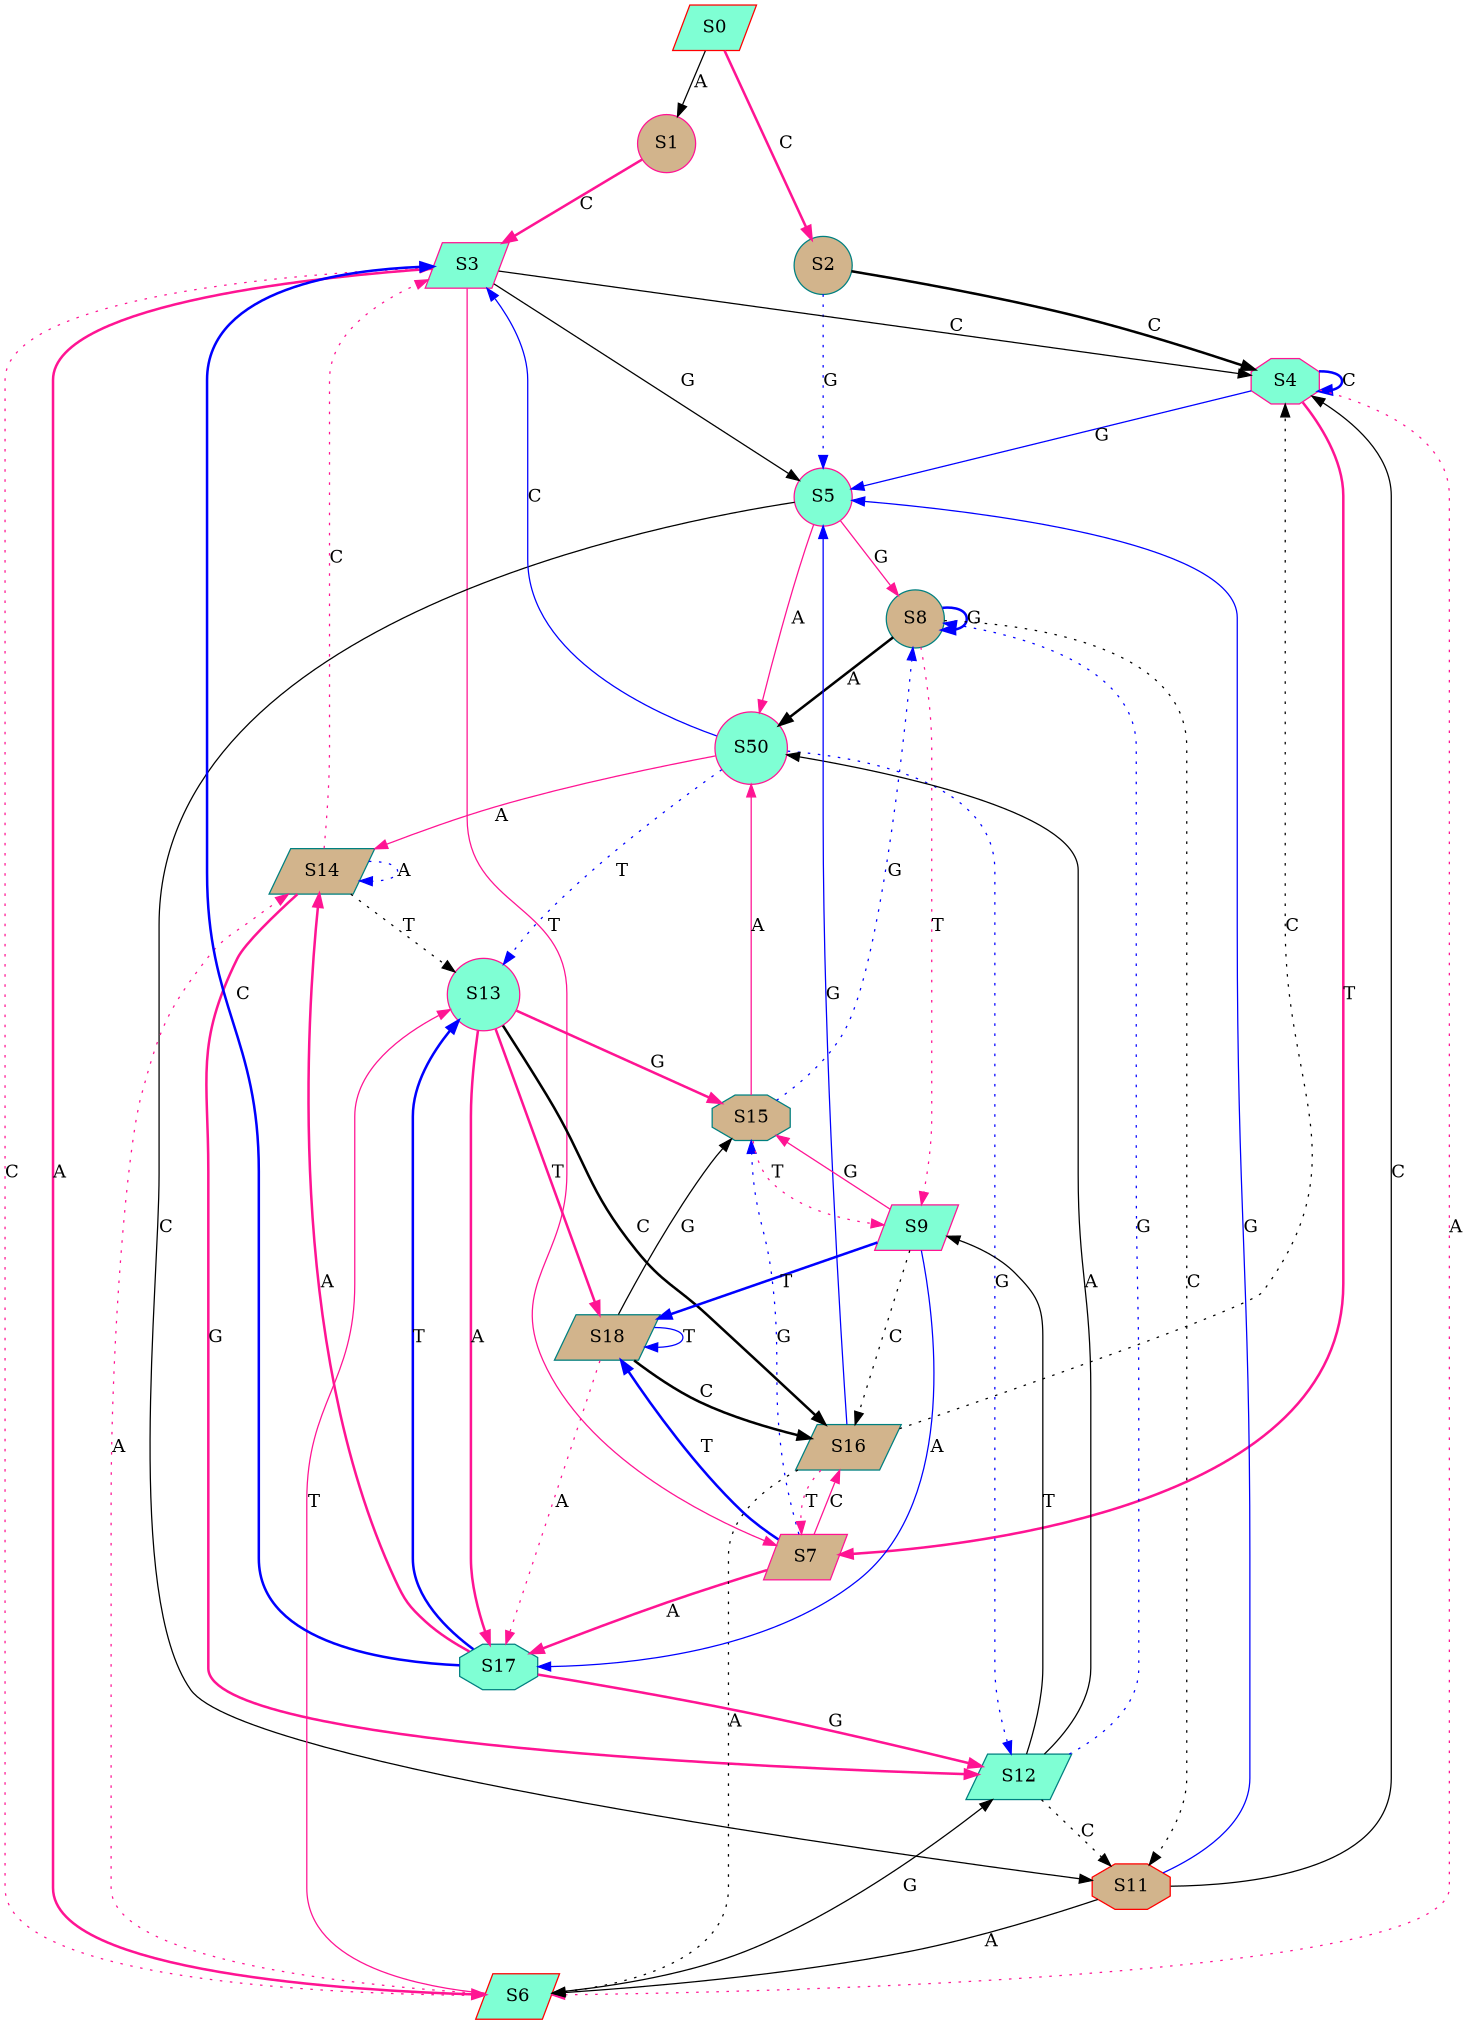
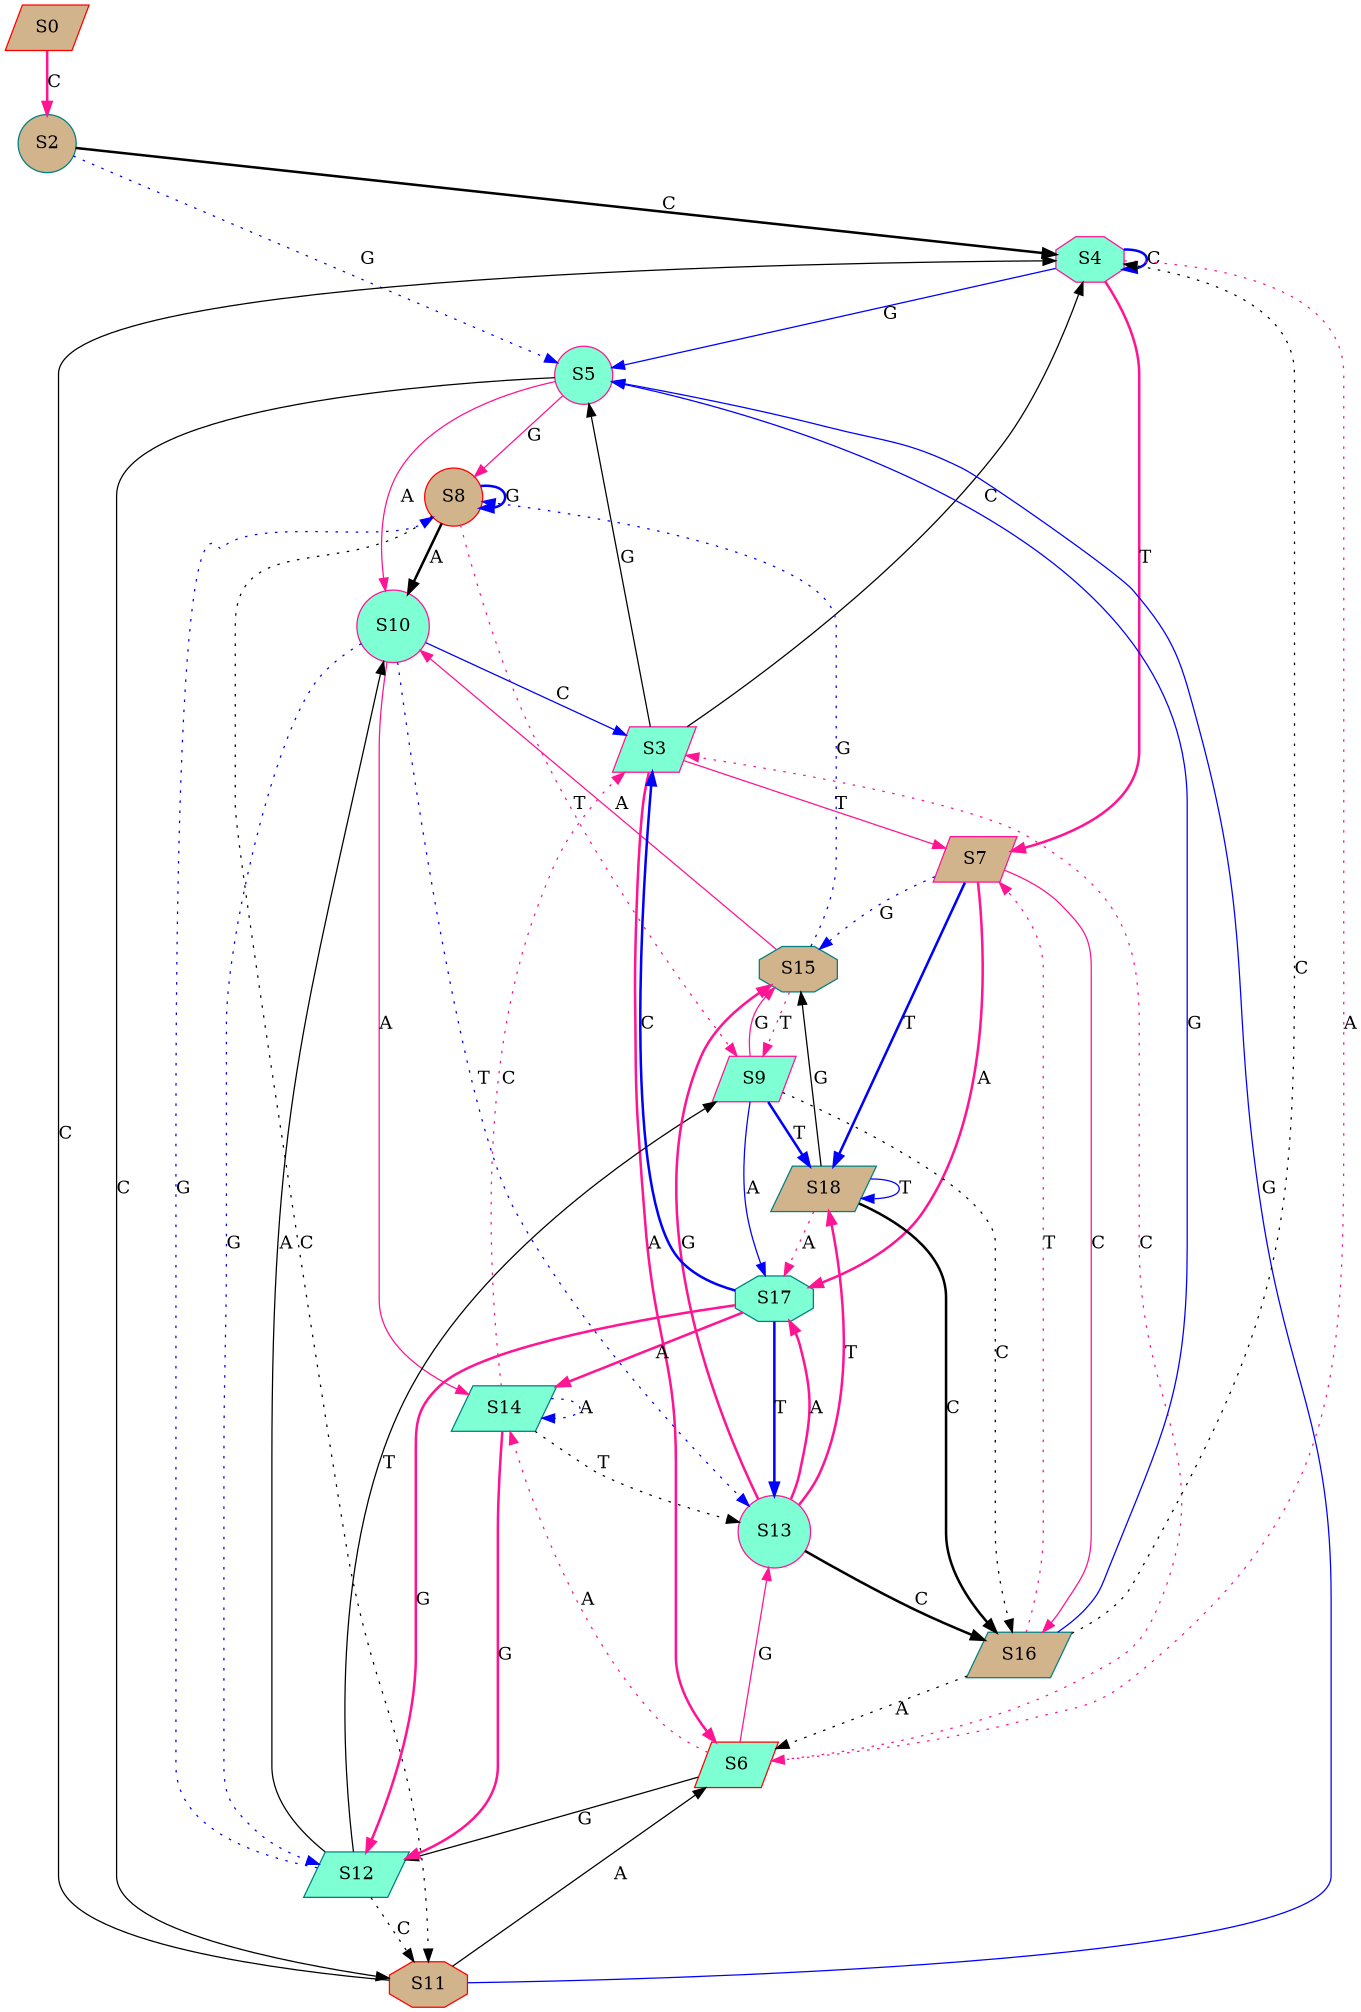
(715, 28) -> (47, 28)
(667, 144) -> none
(915, 619) -> (454, 497)
(751, 748) -> (393, 626)
(322, 871) -> (504, 1409)
(314, 1502) -> (766, 1655)
